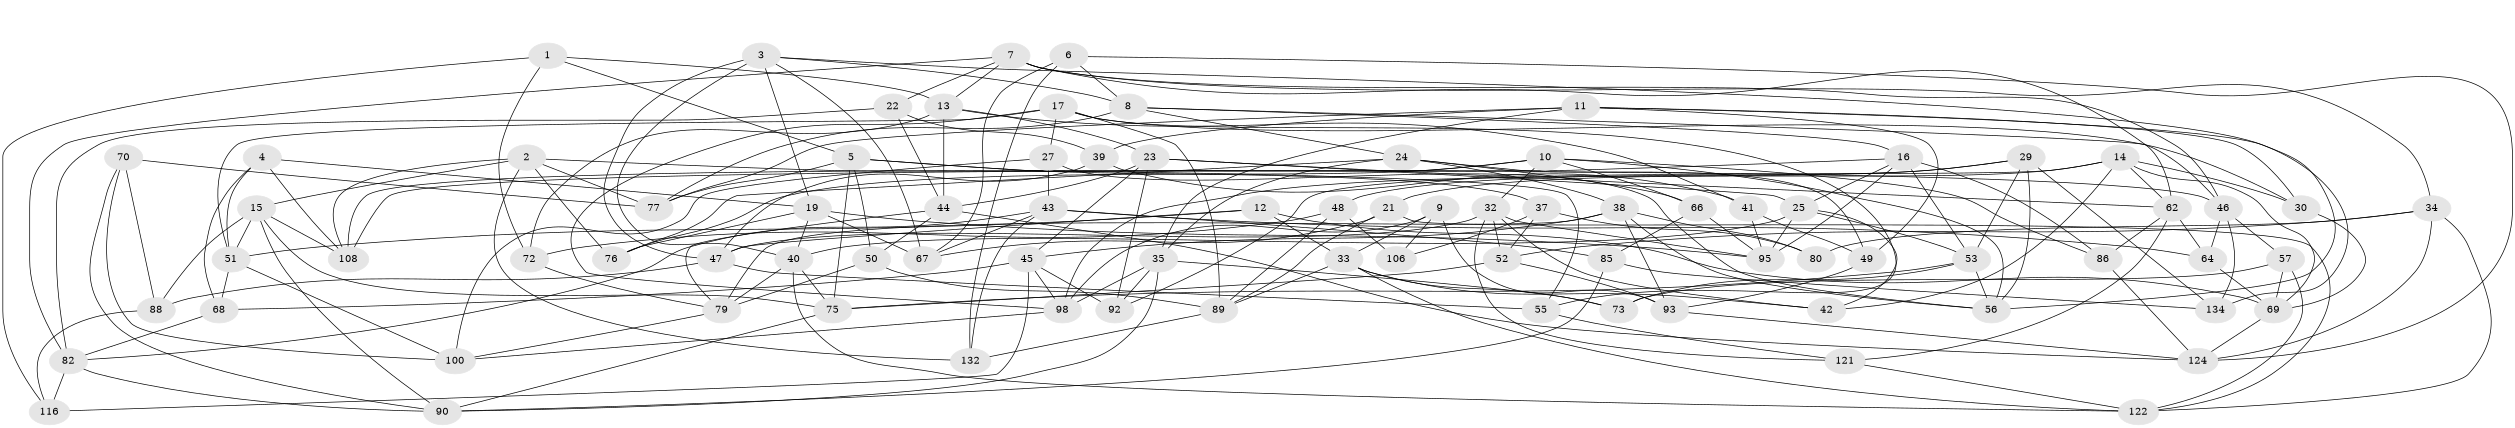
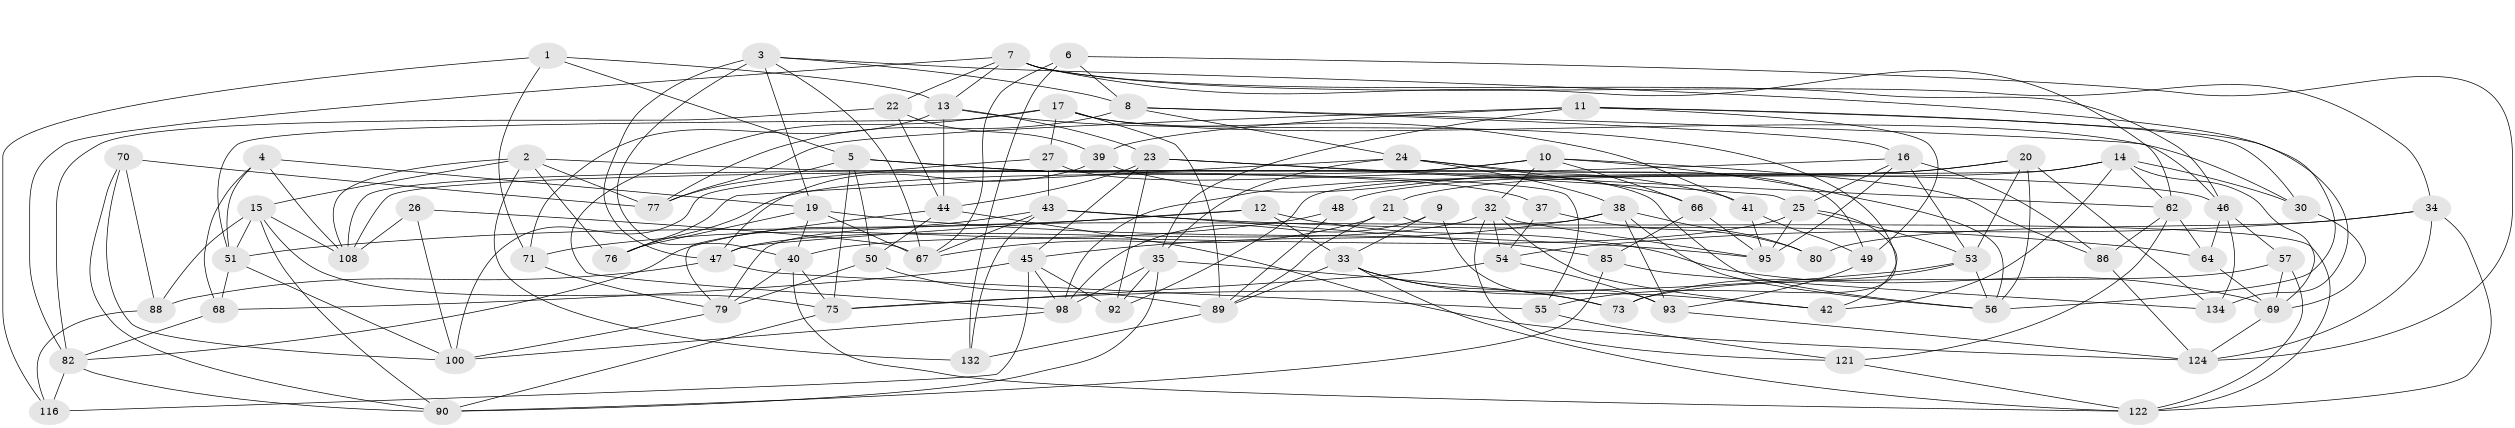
(2026, 158) -> (2026, 158)
none -> (415, 208)
(530, 259) -> (530, 259)
(1396, 259) -> none
(1502, 259) -> (1502, 259)
